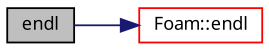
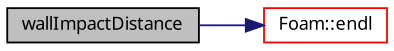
(41, 25) -> (103, 25)
